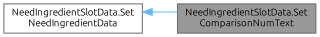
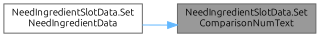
(165, 12) -> (155, 25)
